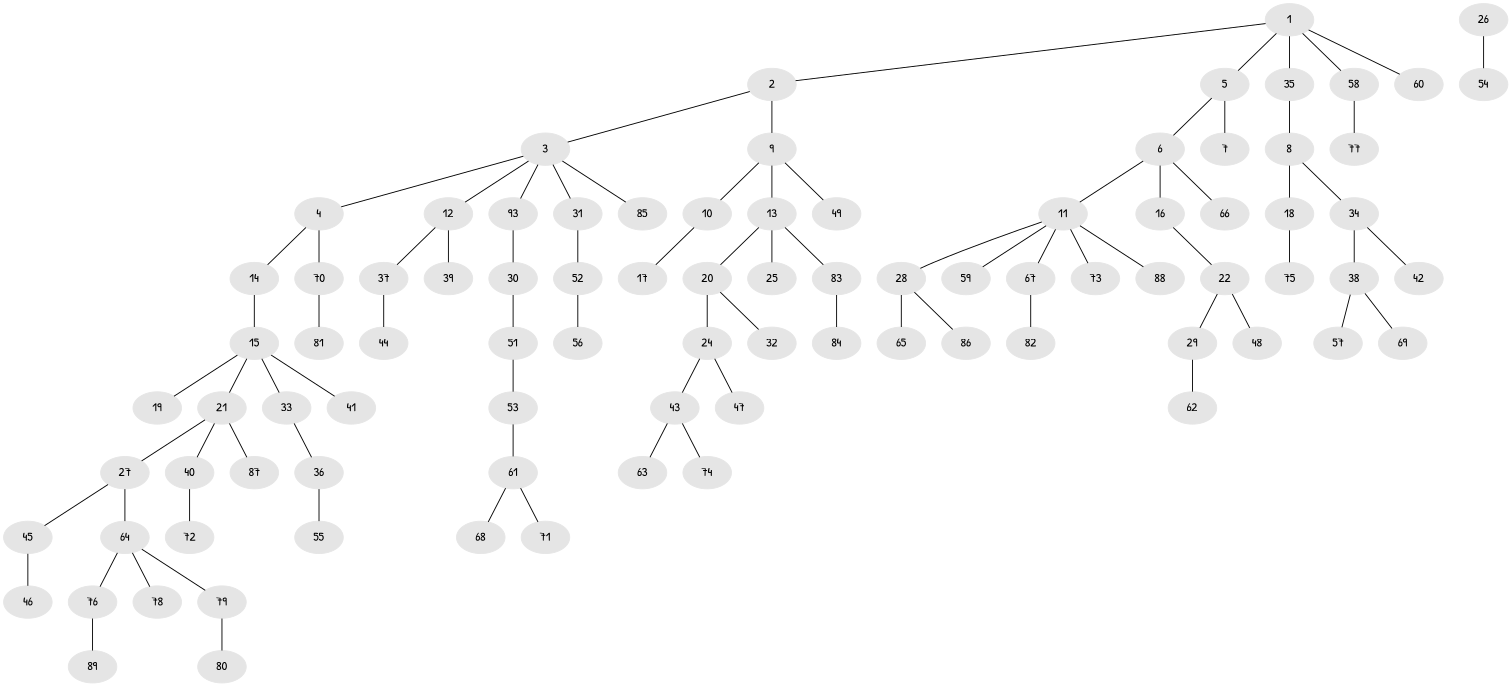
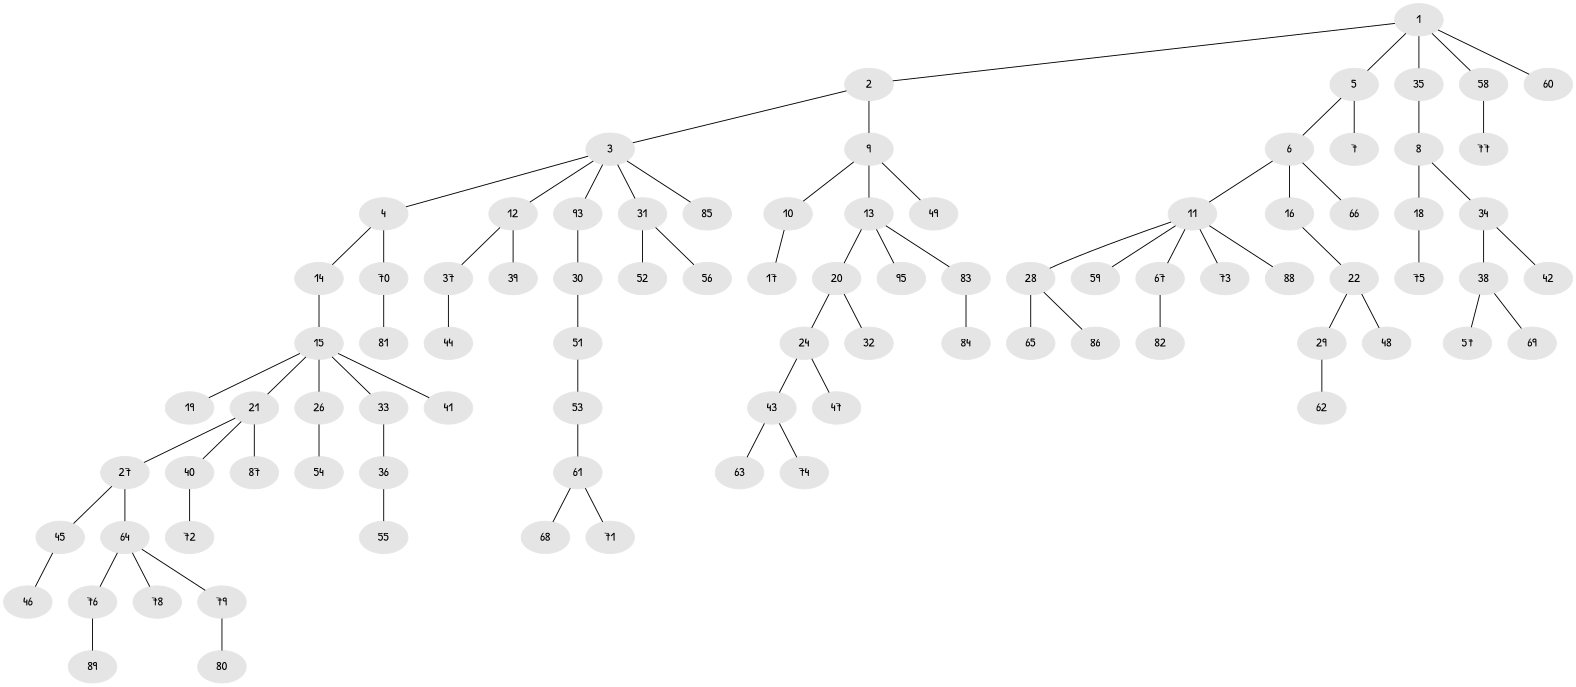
(772, 279) -> (901, 279)
(578, 311) -> (675, 246)
none -> (319, 376)
